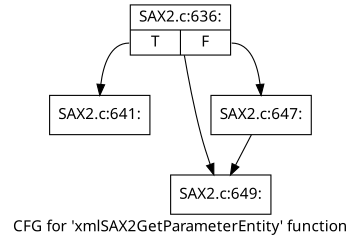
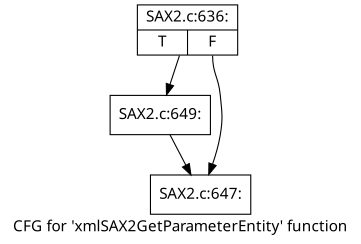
(100, 115) -> none
(243, 150) -> (178, 150)
